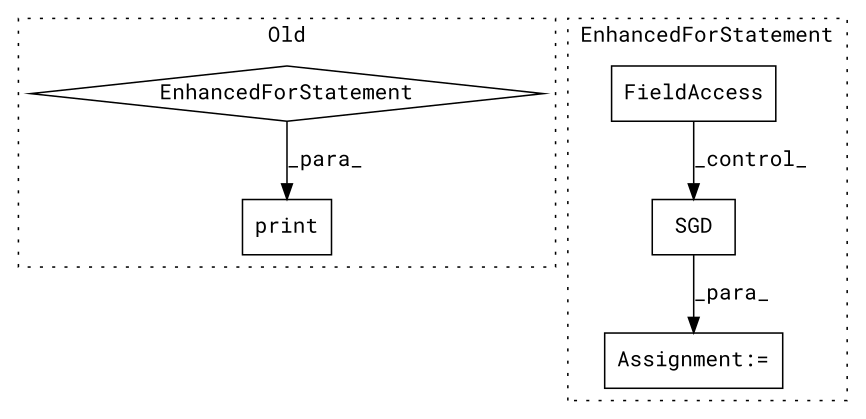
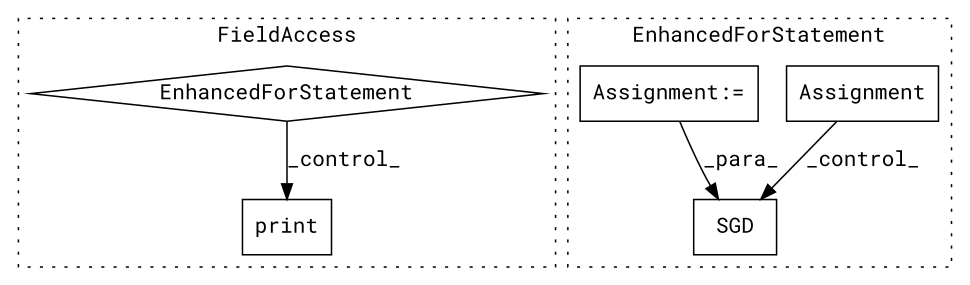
(287, 36) -> (287, 36)
(694, 94) -> (863, 94)
(325, 160) -> (345, 160)
(694, 286) -> (694, 154)
